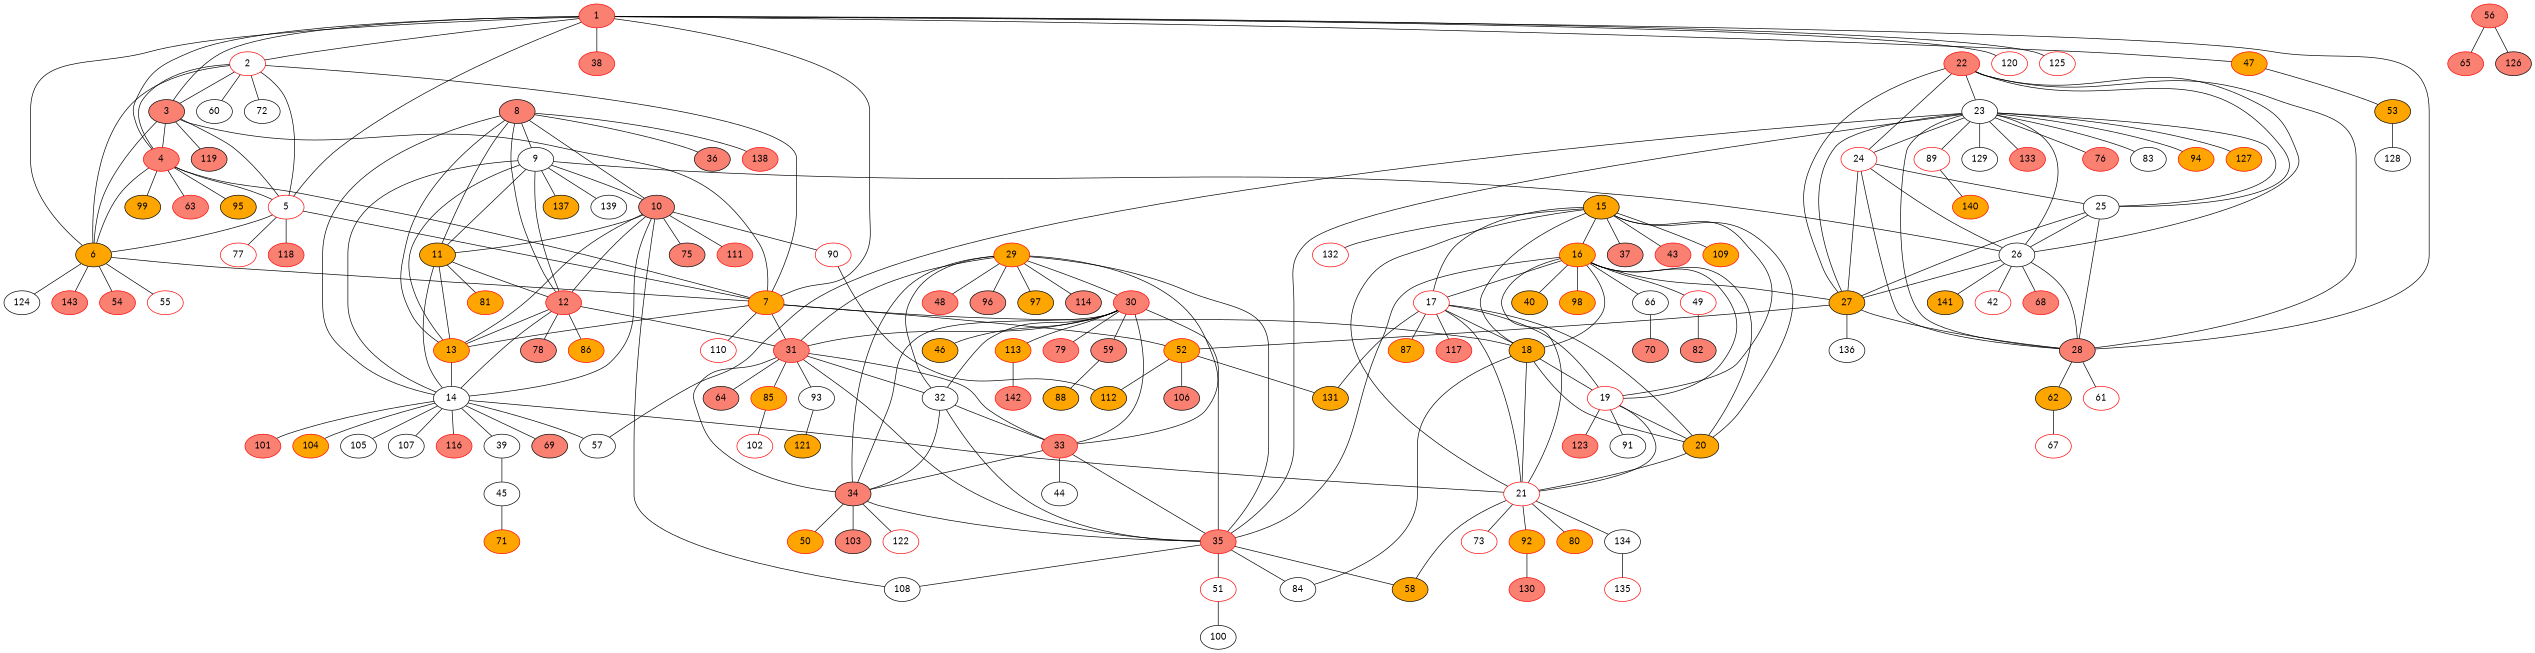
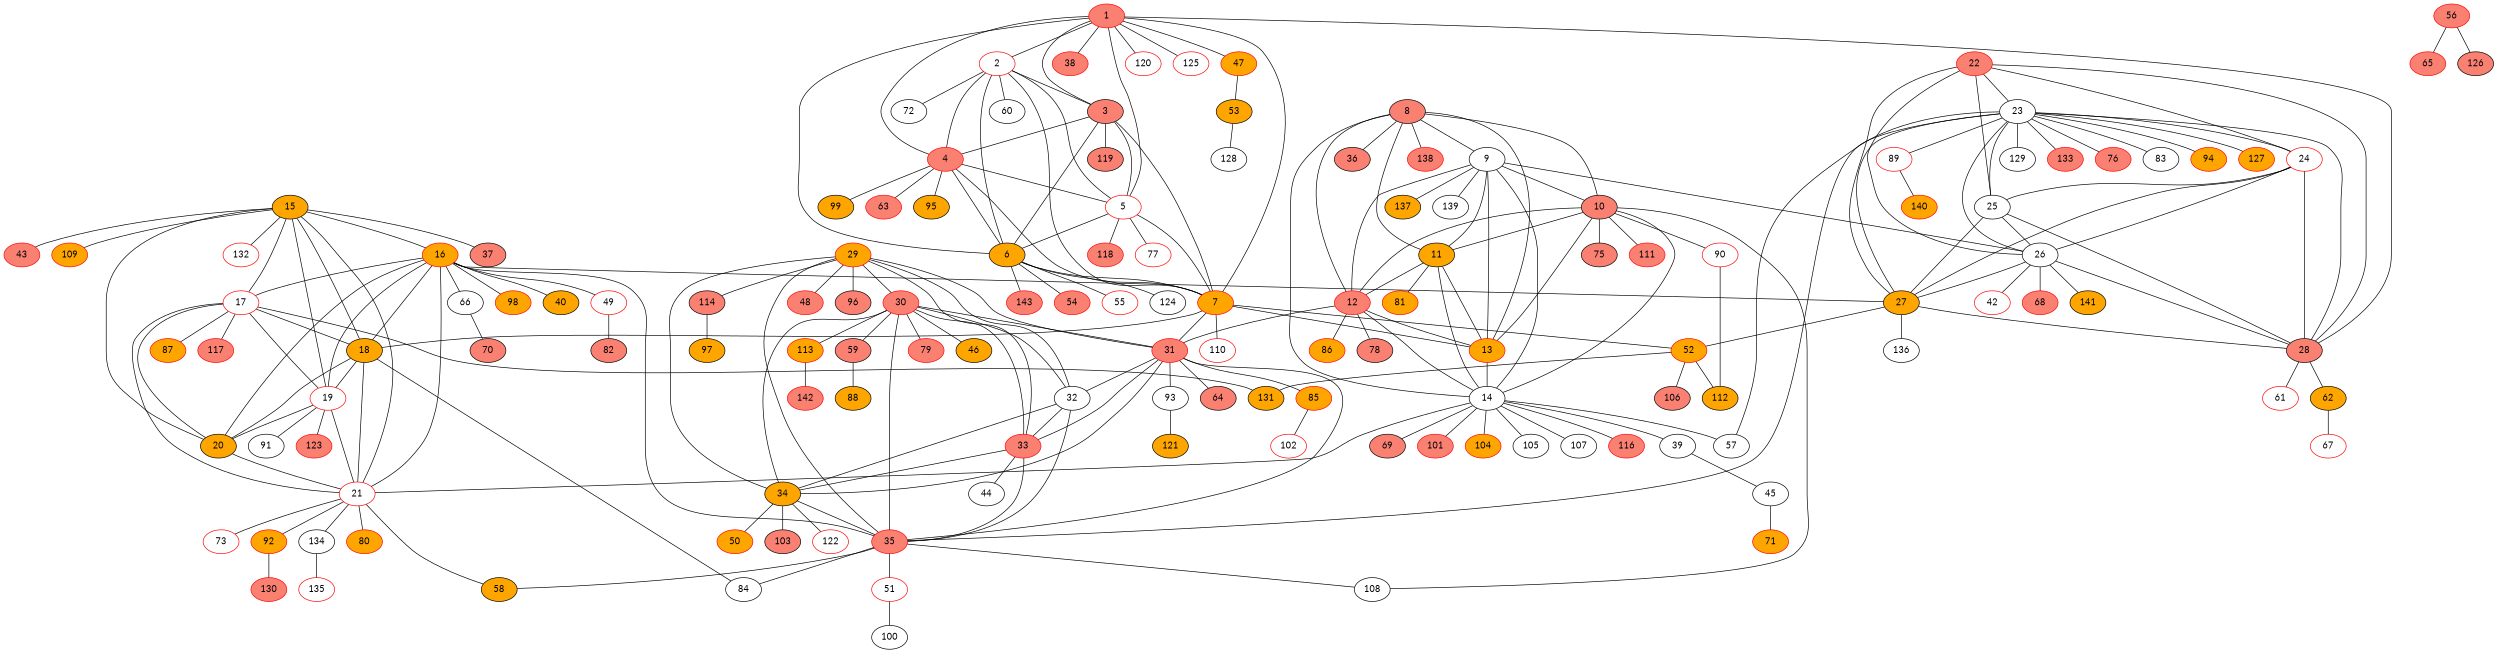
(1024, 279) -> (707, 327)
(853, 494) -> (783, 494)
